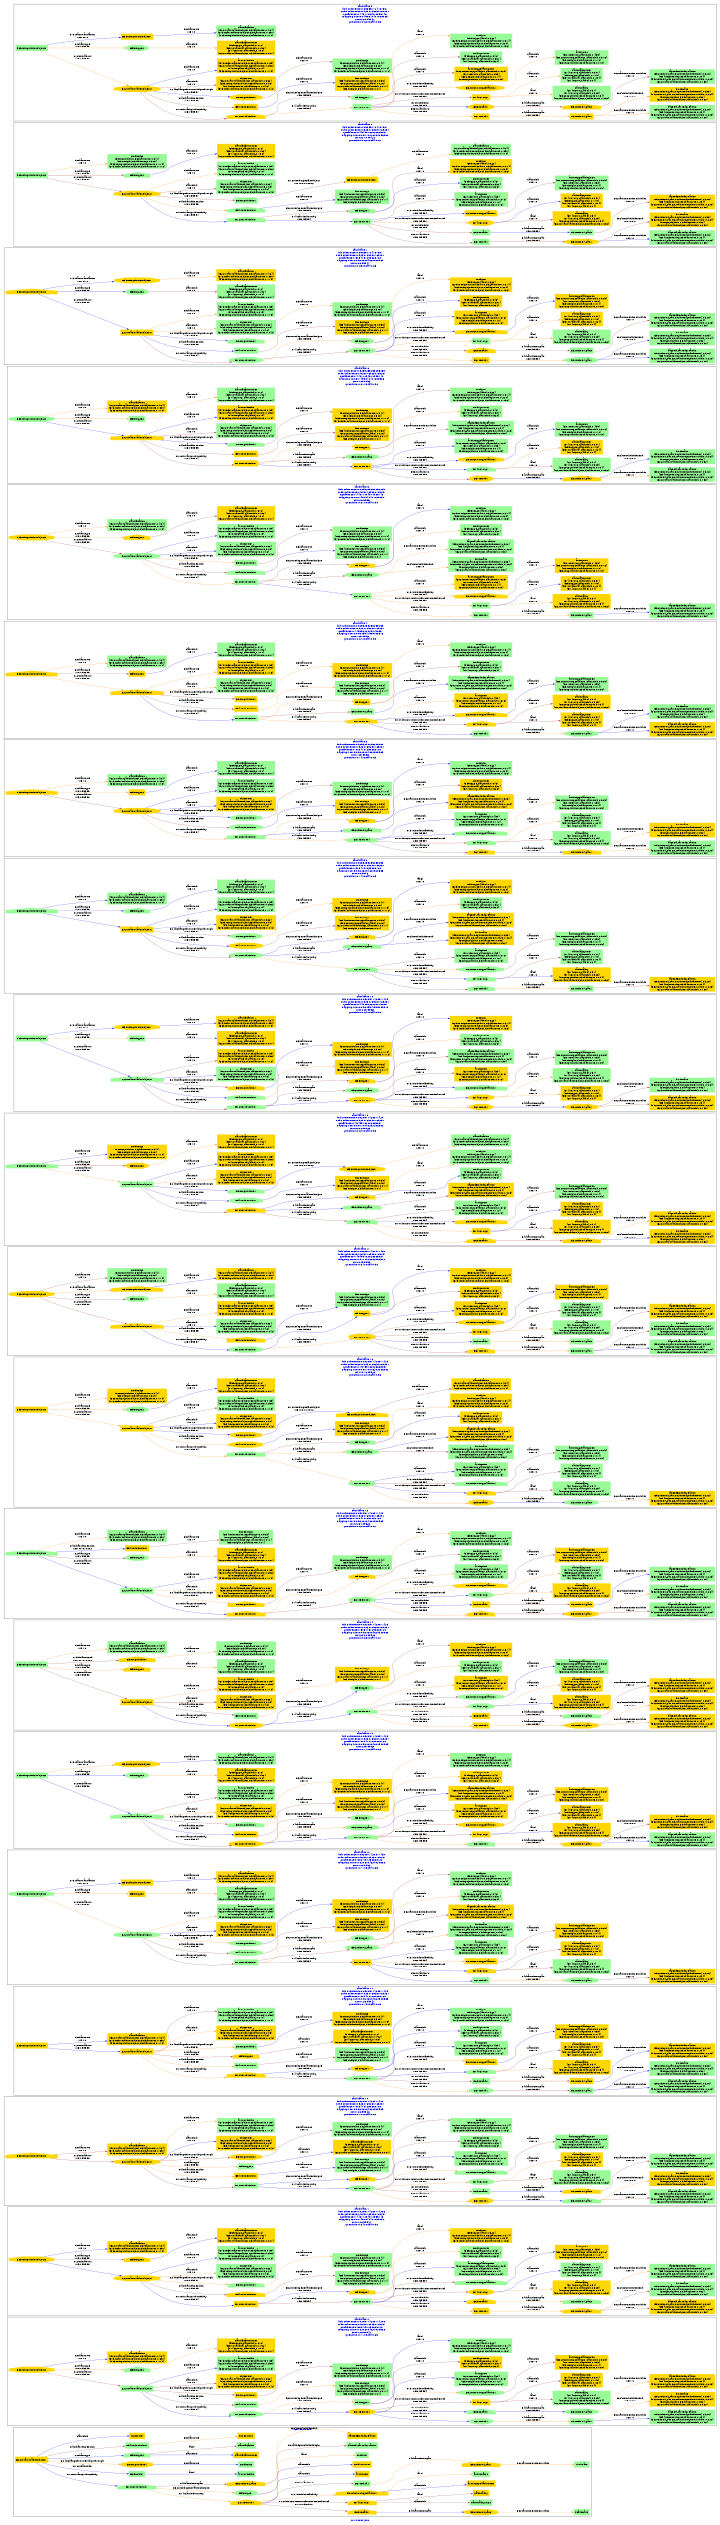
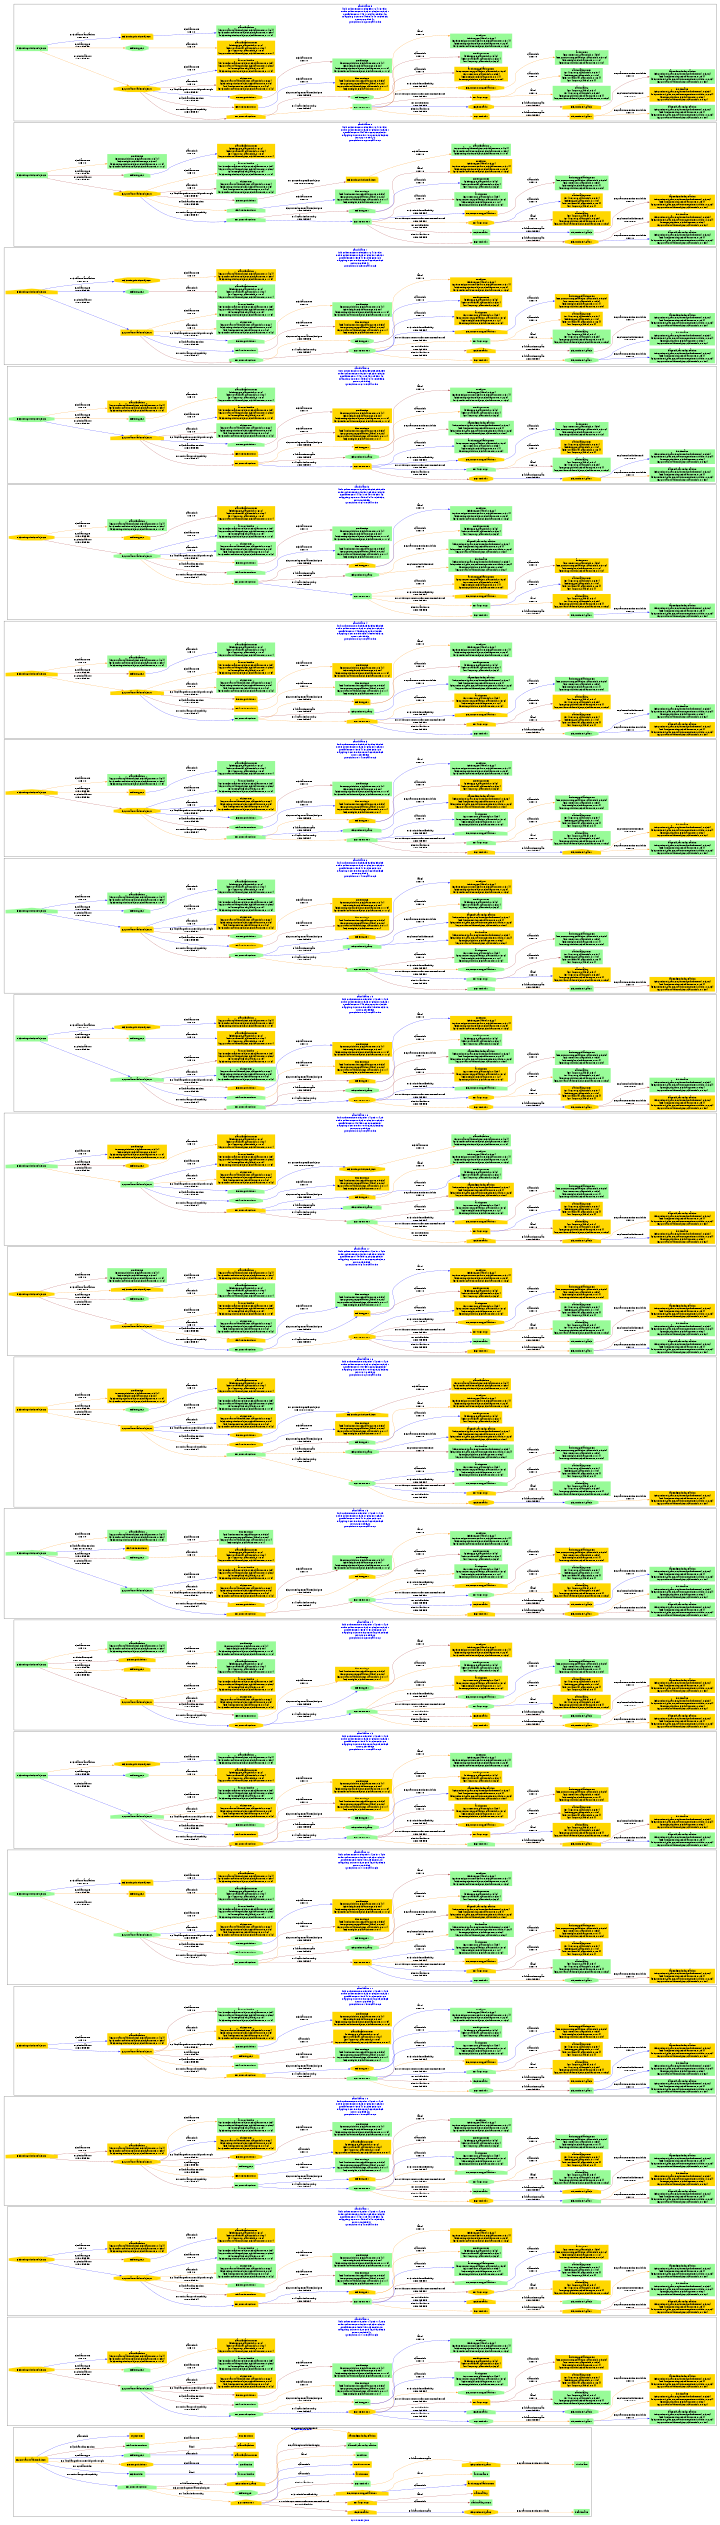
(246, 2445) -> (246, 2445)
